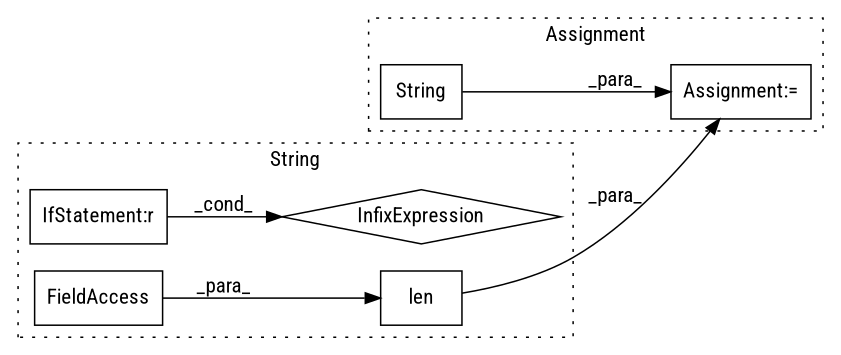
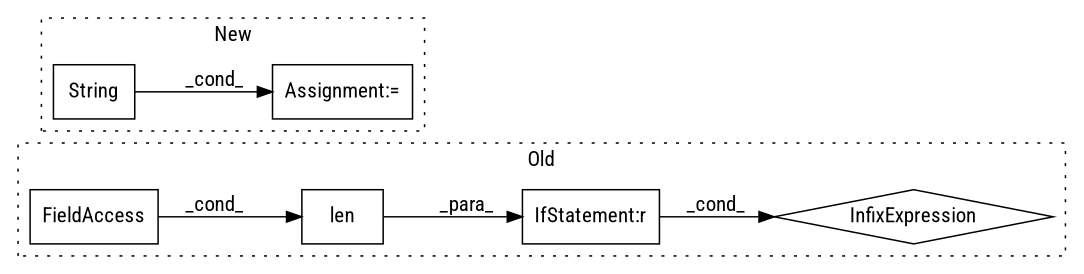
(596, 35) -> (233, 35)
(616, 81) -> (215, 81)
(296, 160) -> (542, 160)
(602, 238) -> (445, 217)
(224, 287) -> (215, 206)
